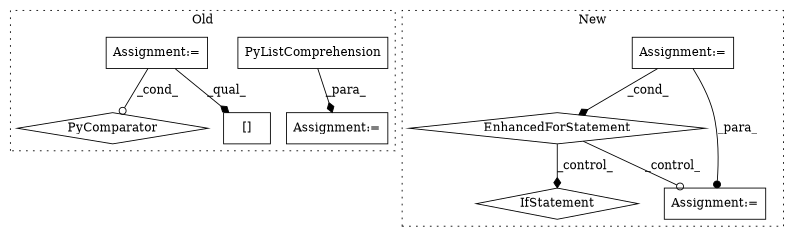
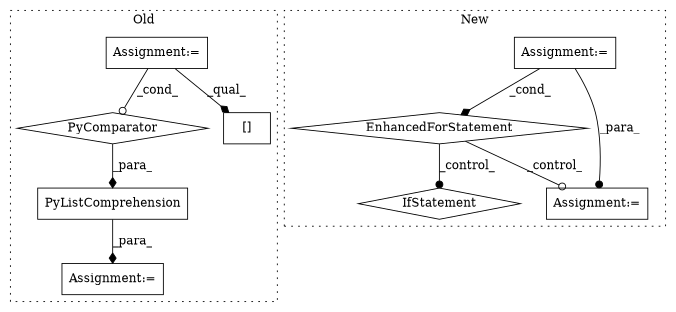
none -> (113, 161)
(557, 161) -> (439, 162)
